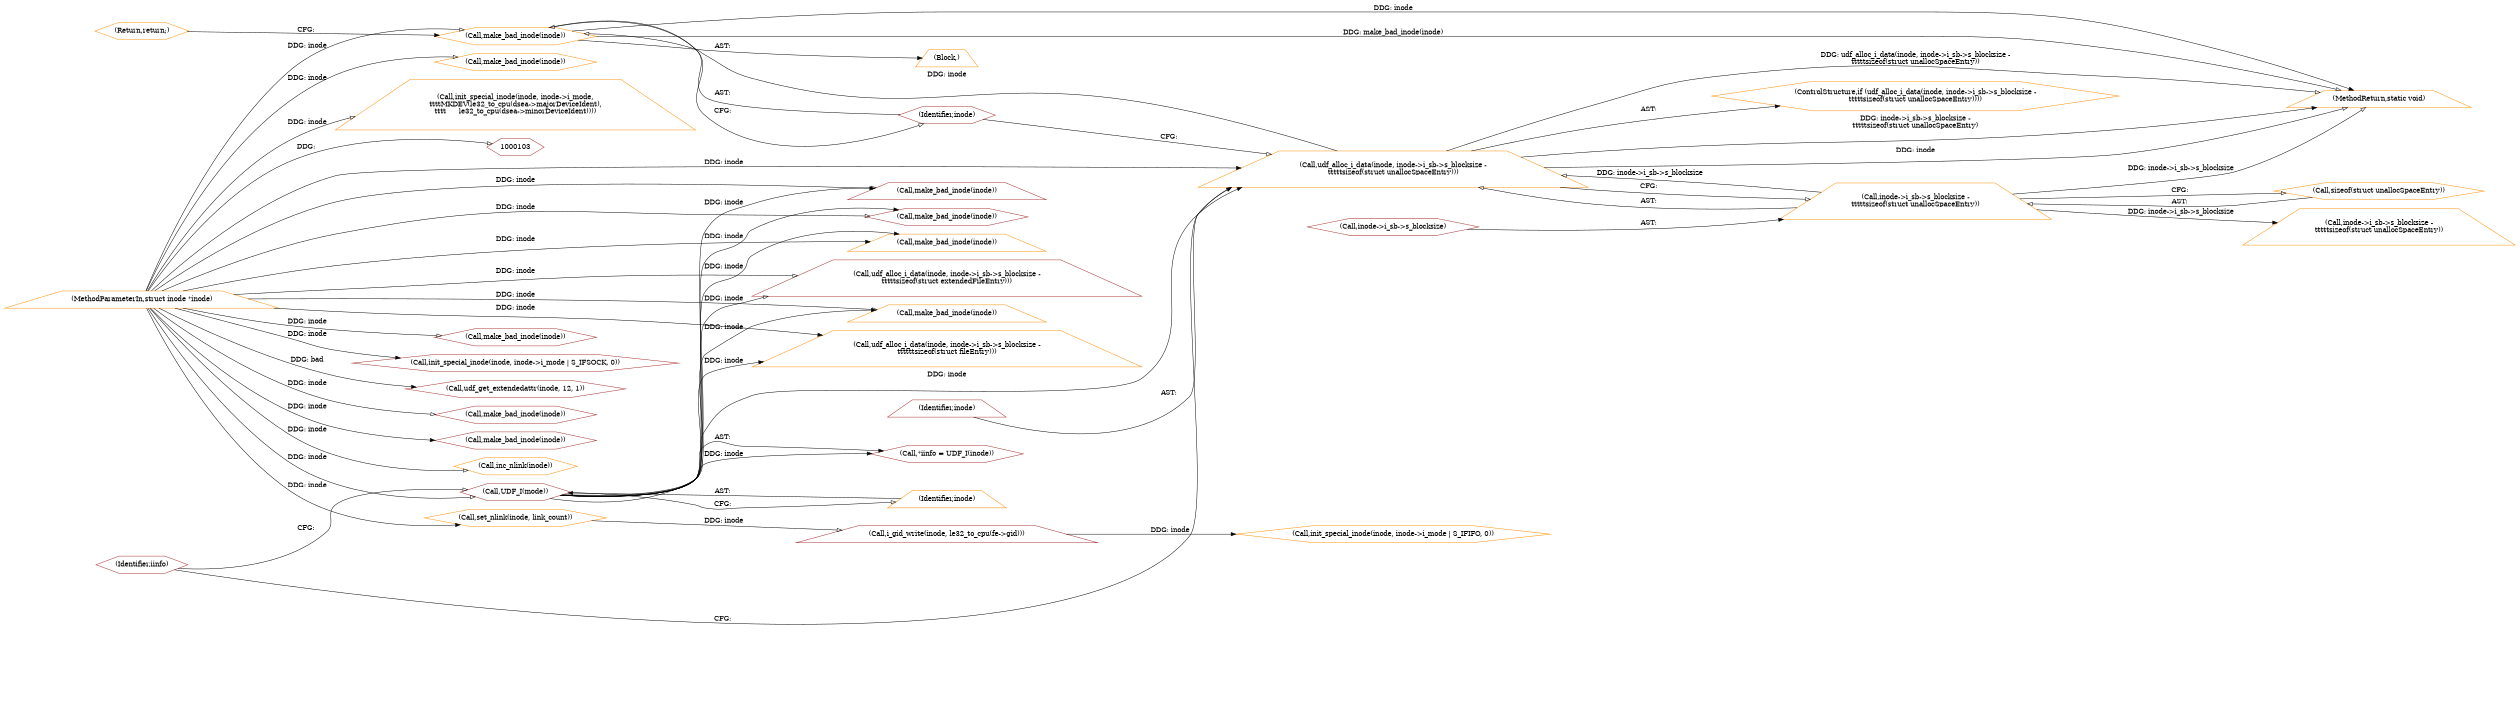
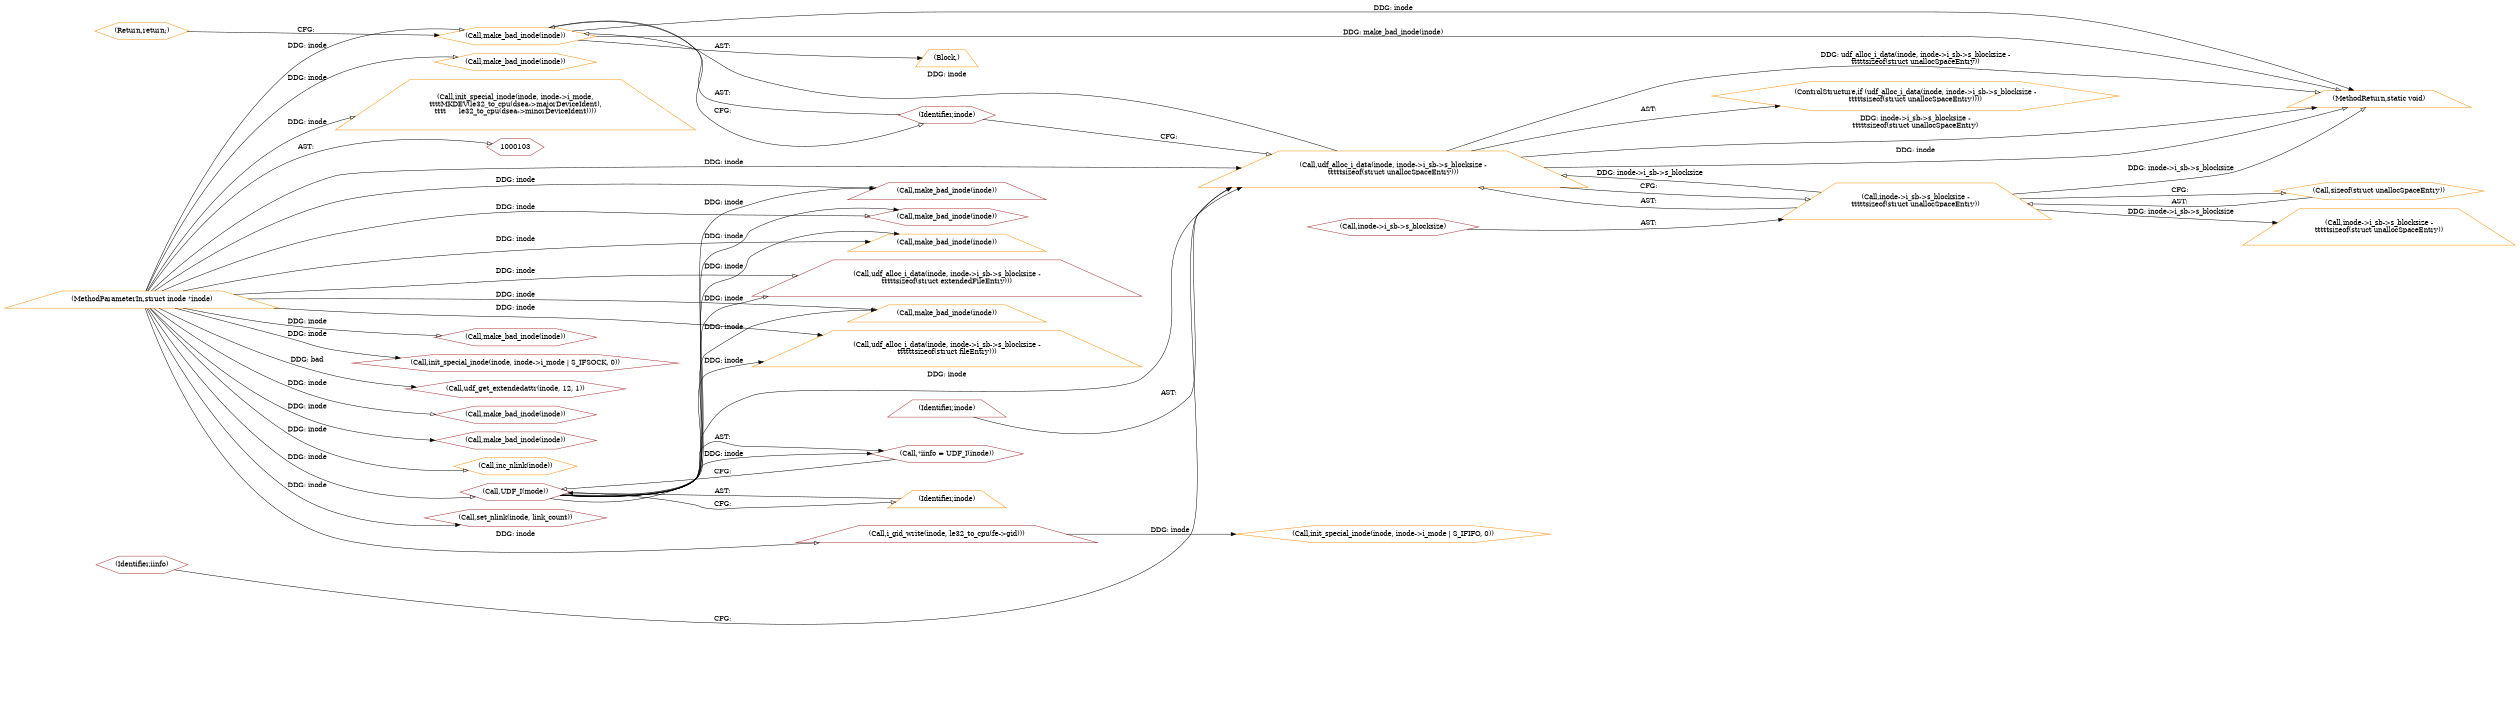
(307, 147) -> (307, 147)
(515, 518) -> (515, 518)
(714, 525) -> (420, 549)
(328, 531) -> (731, 476)
